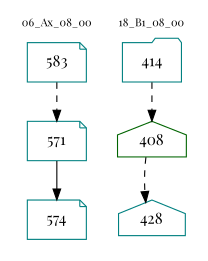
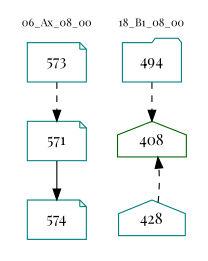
(57, 62) -> (57, 62)
(152, 62) -> (152, 62)
(145, 174) -> (159, 185)
